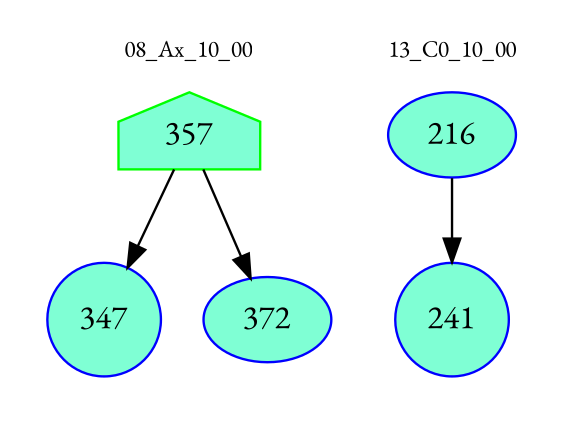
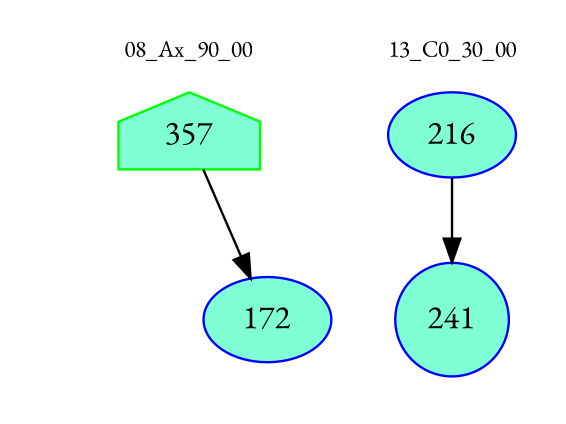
(189, 51) -> (189, 51)
(453, 51) -> (453, 51)
(104, 320) -> none
(267, 320) -> (267, 320)
